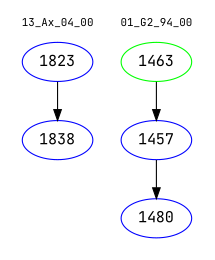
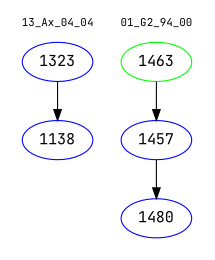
(58, 23) -> (58, 23)
(58, 62) -> (58, 62)
(58, 140) -> (58, 140)
